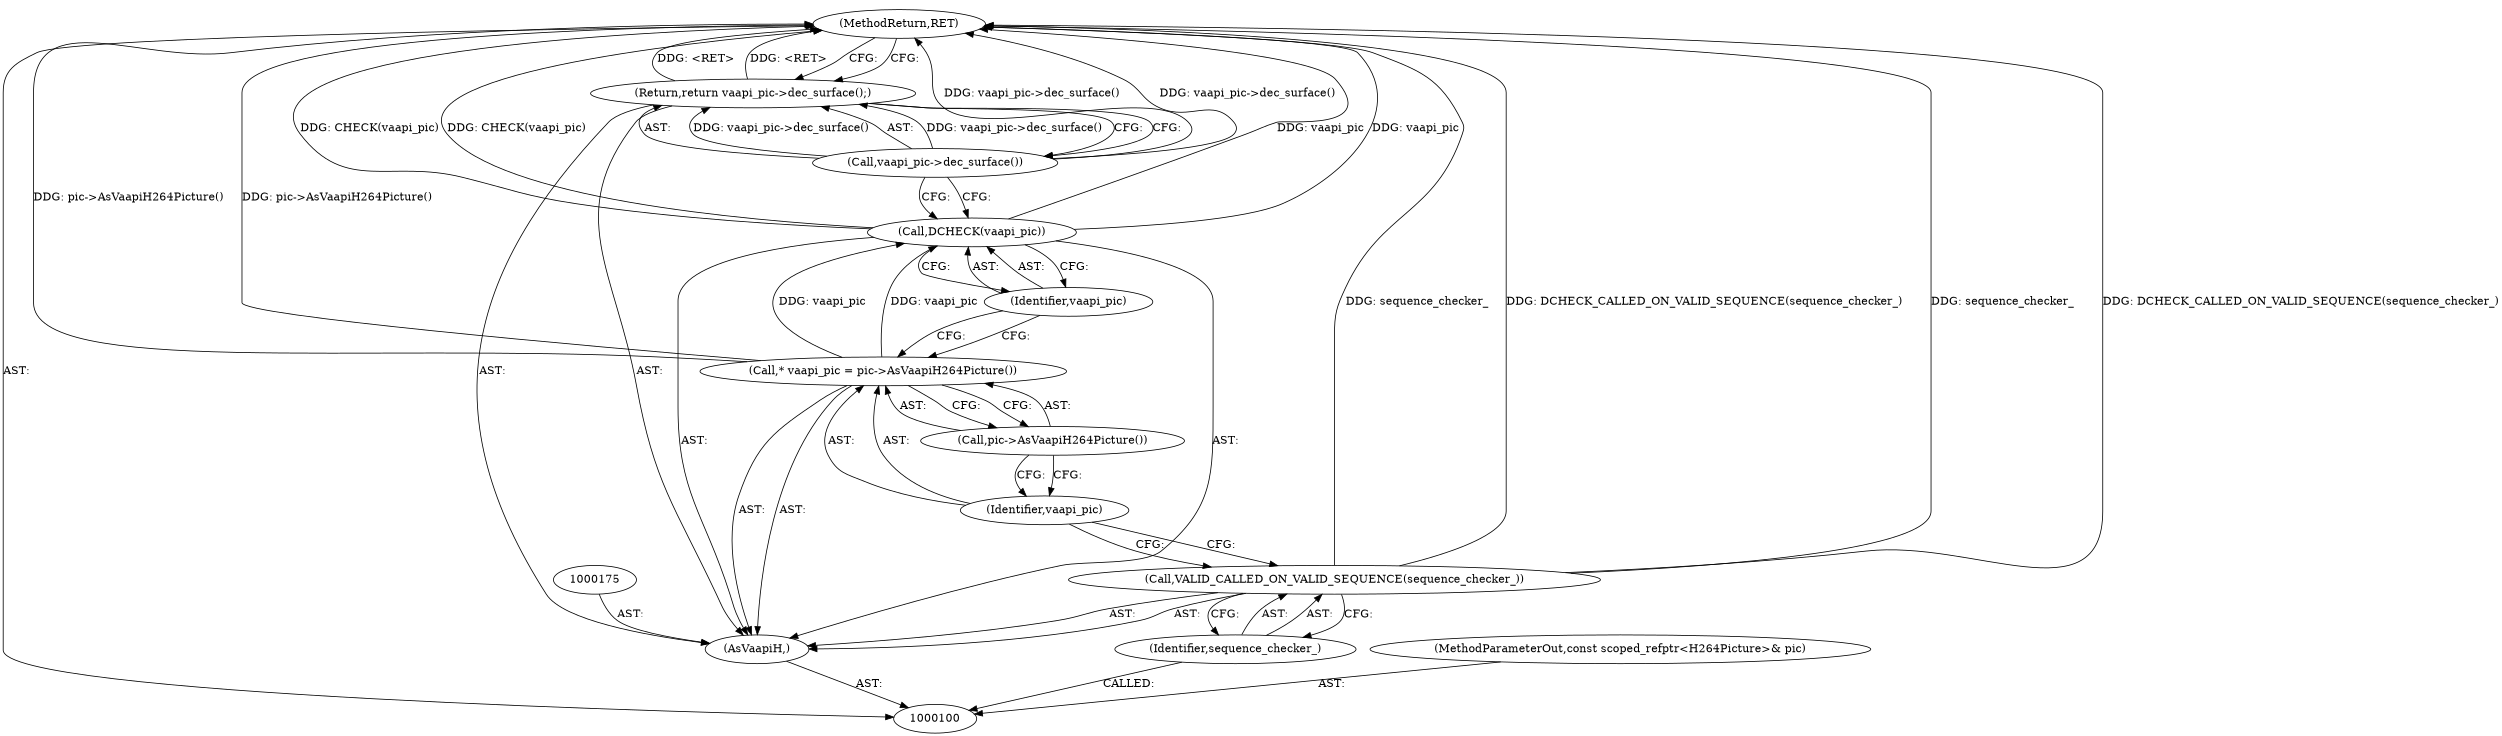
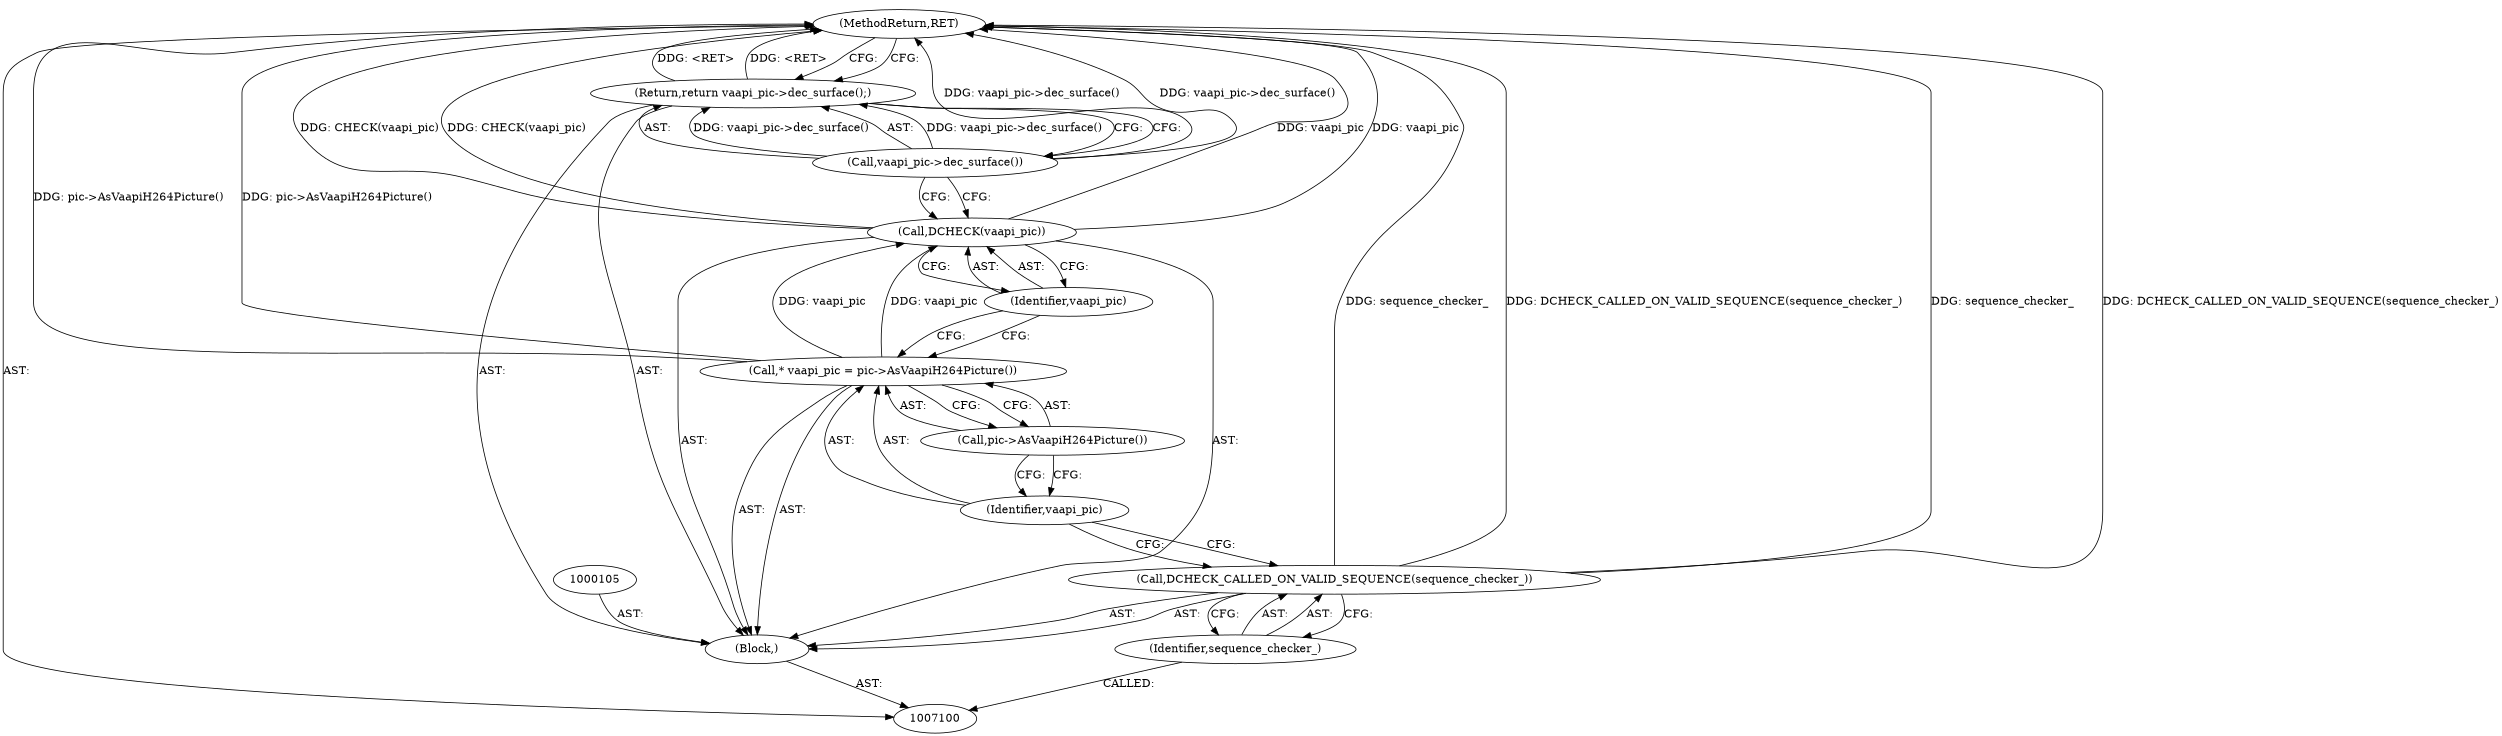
(595, 580) -> (595, 580)
(1334, 580) -> (1334, 580)
(757, 649) -> (757, 649)
(1620, 649) -> none
(935, 719) -> (935, 719)
